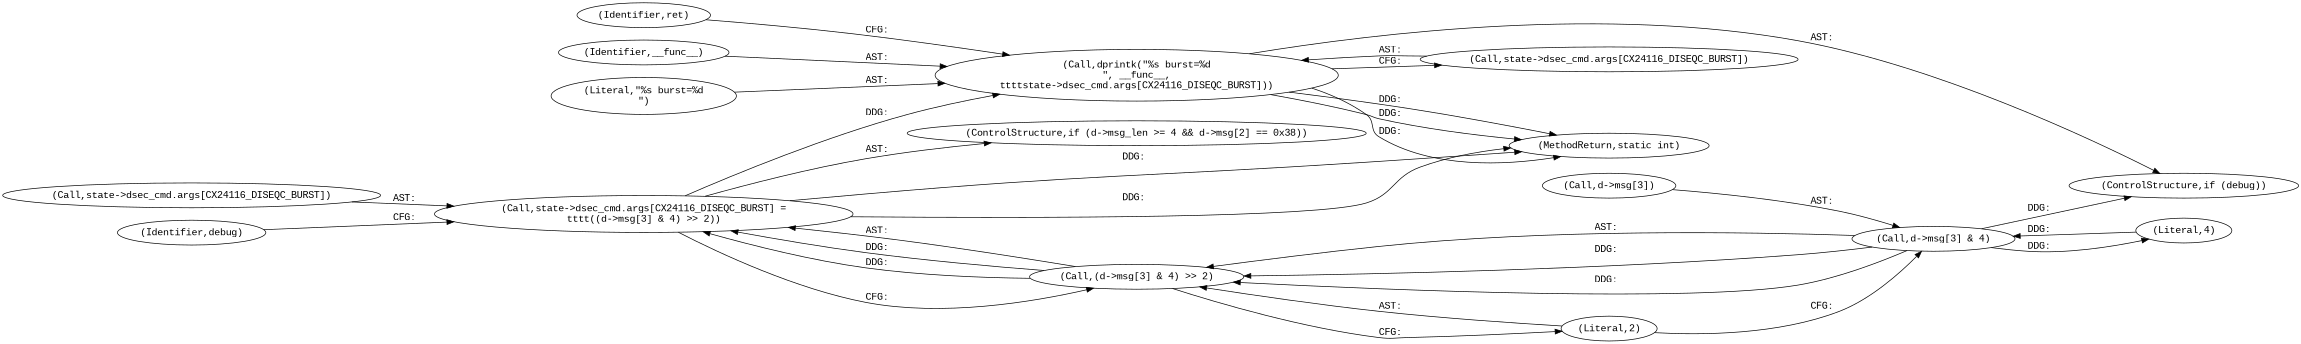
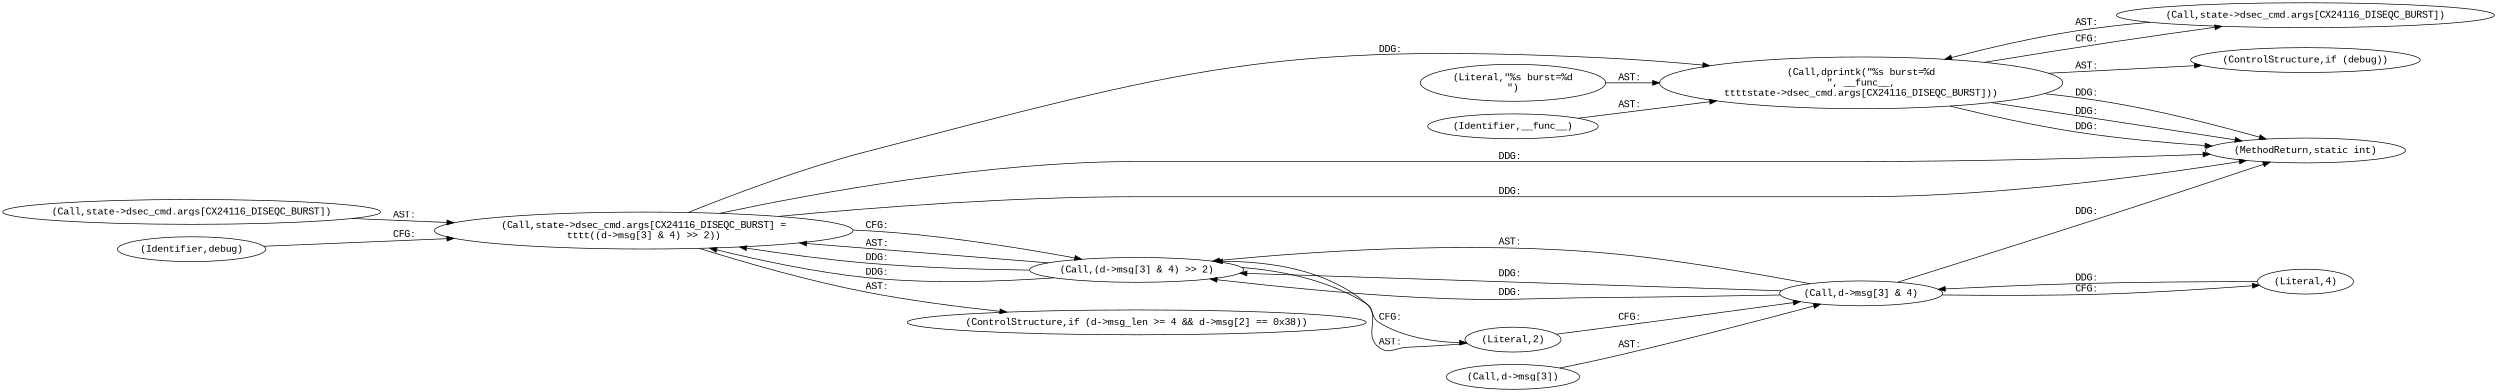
(644, 15) -> none
(2053, 213) -> (2081, 224)
(2042, 246) -> (2090, 289)
